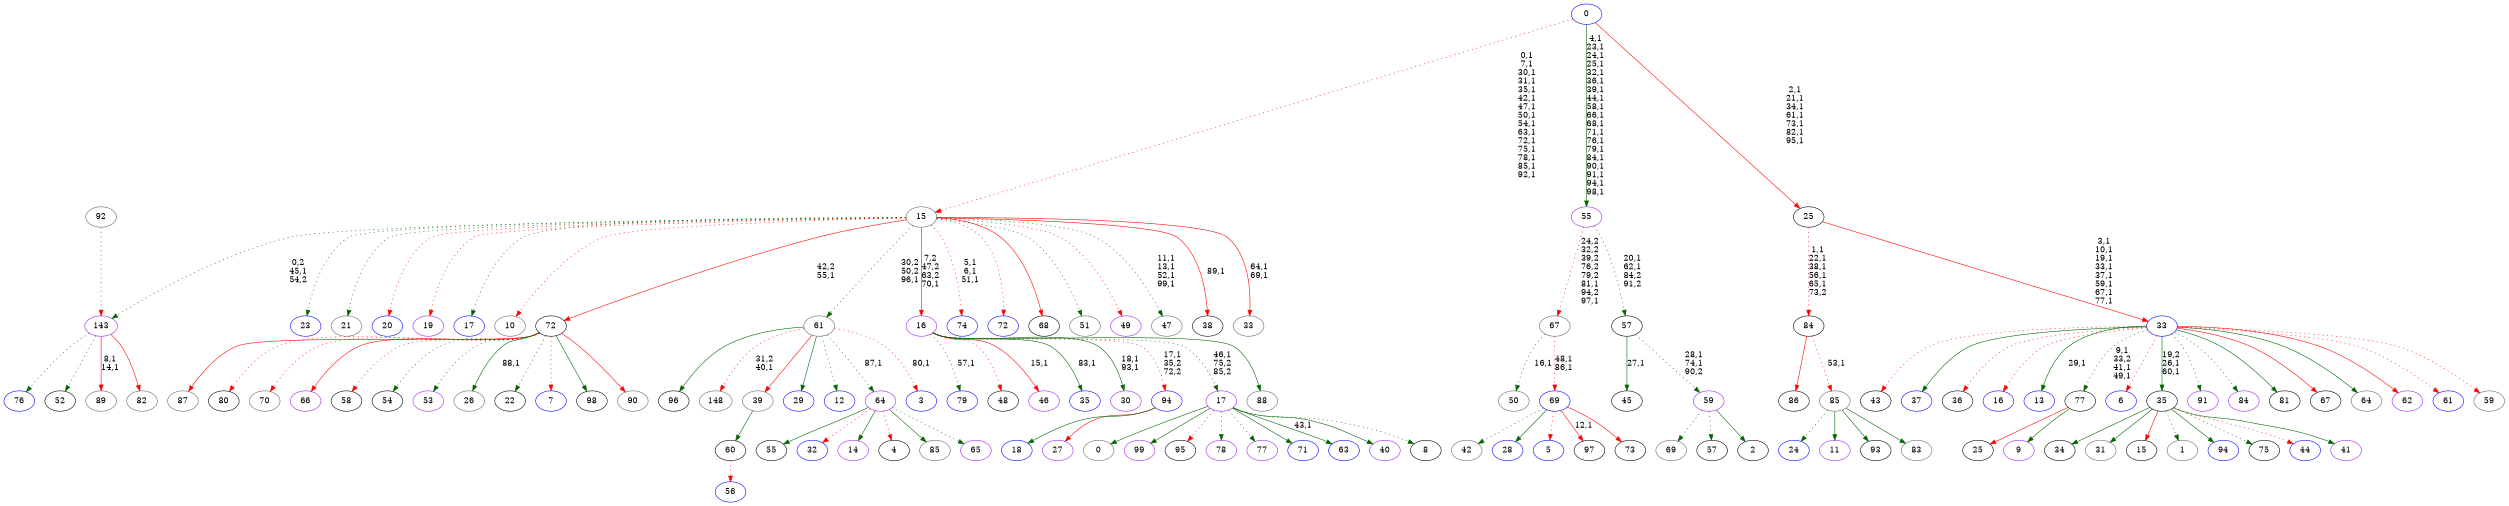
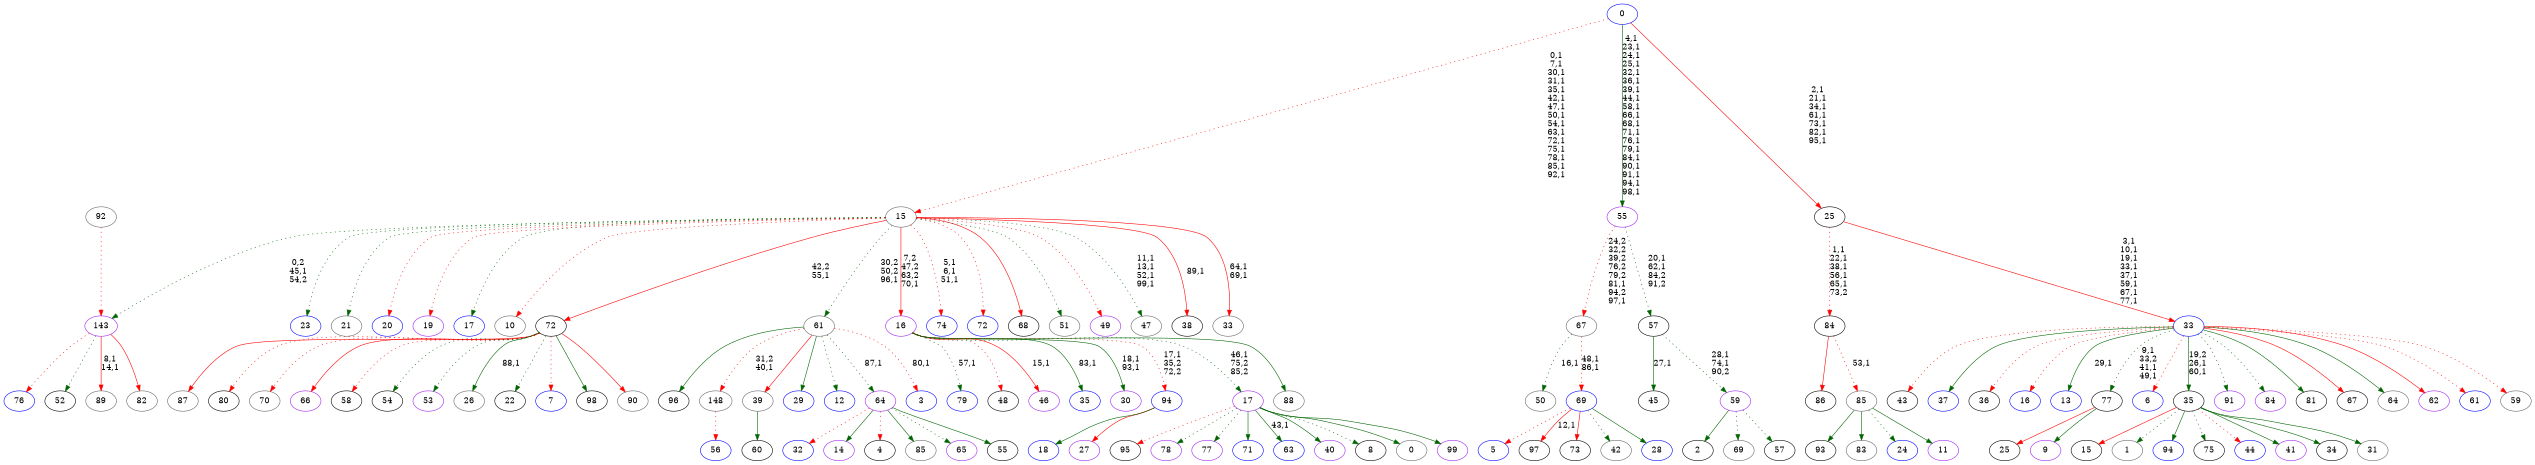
(58, 358) -> (58, 358)
(731, 468) -> (716, 423)
